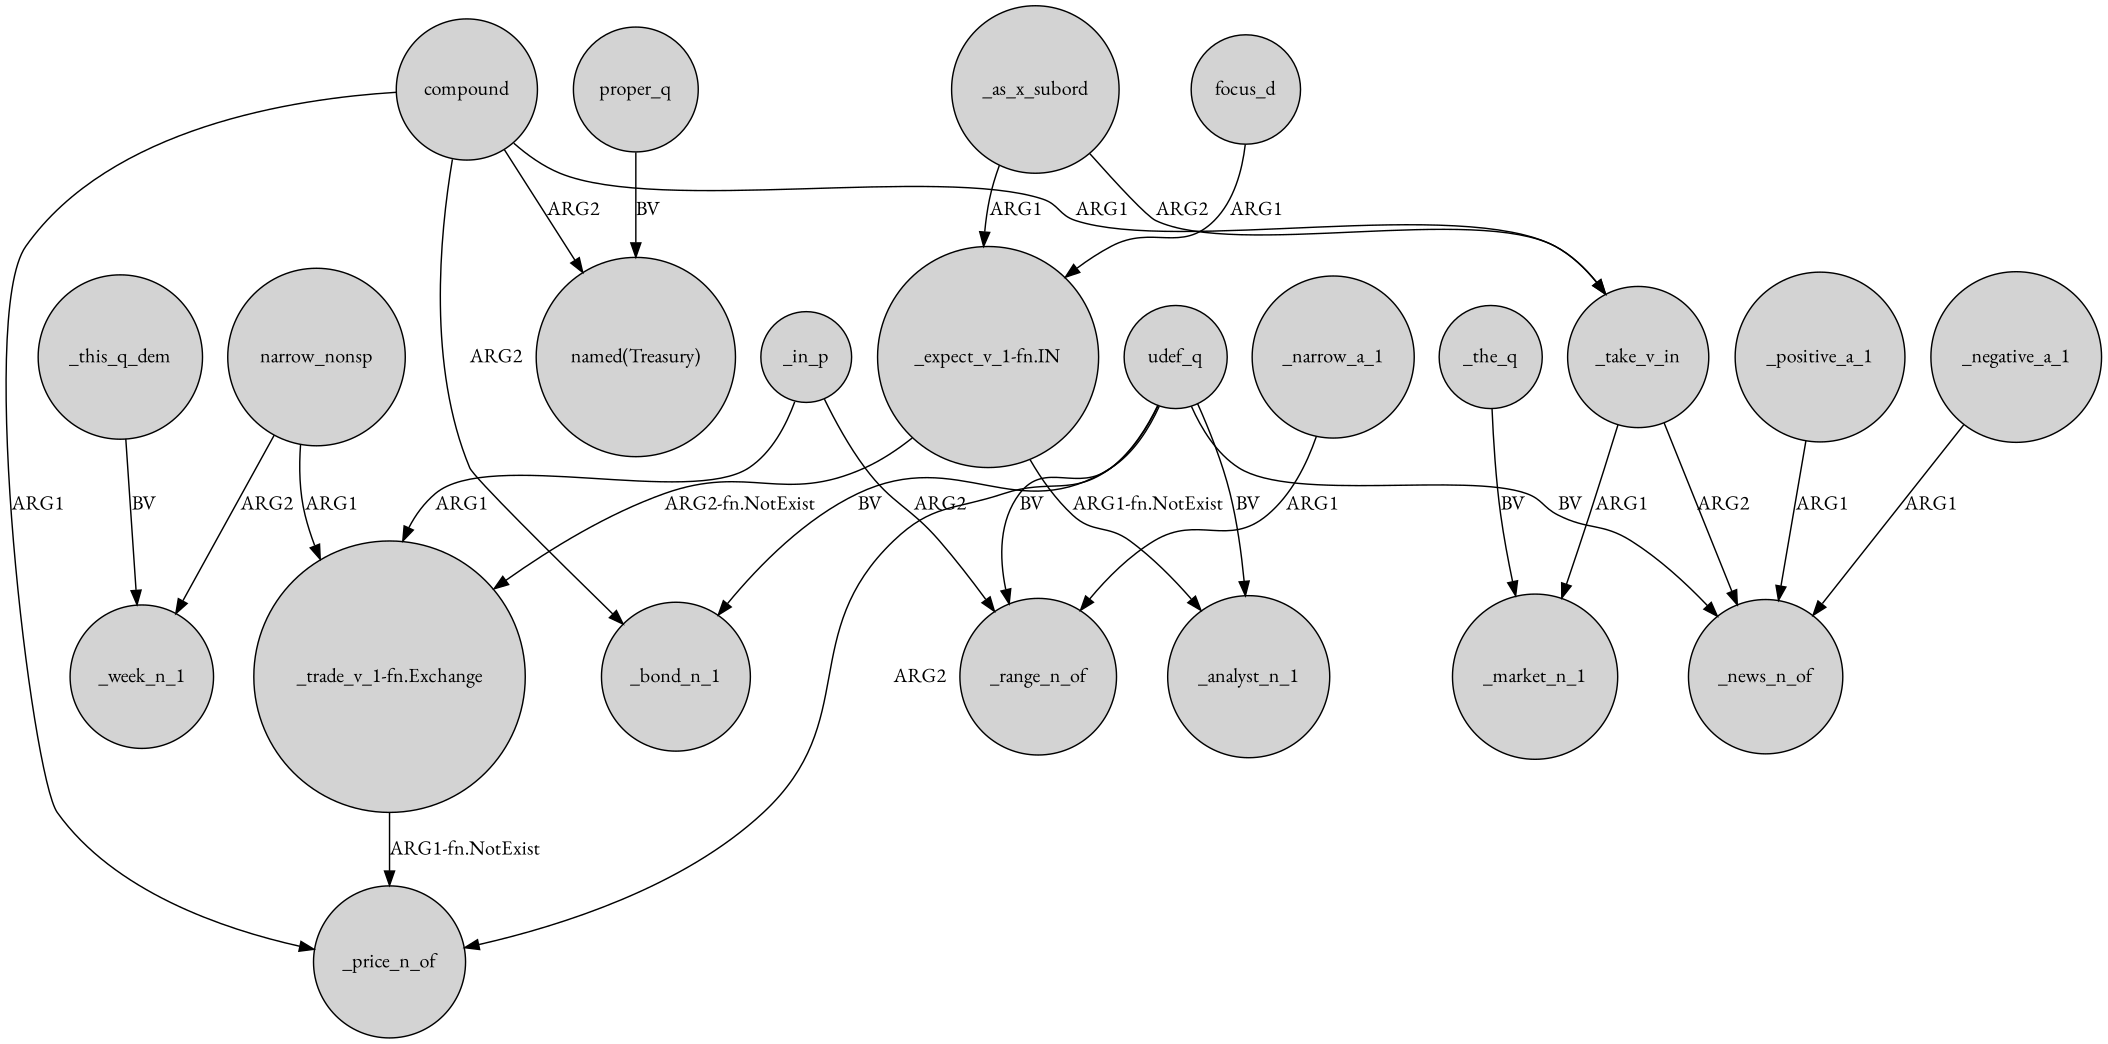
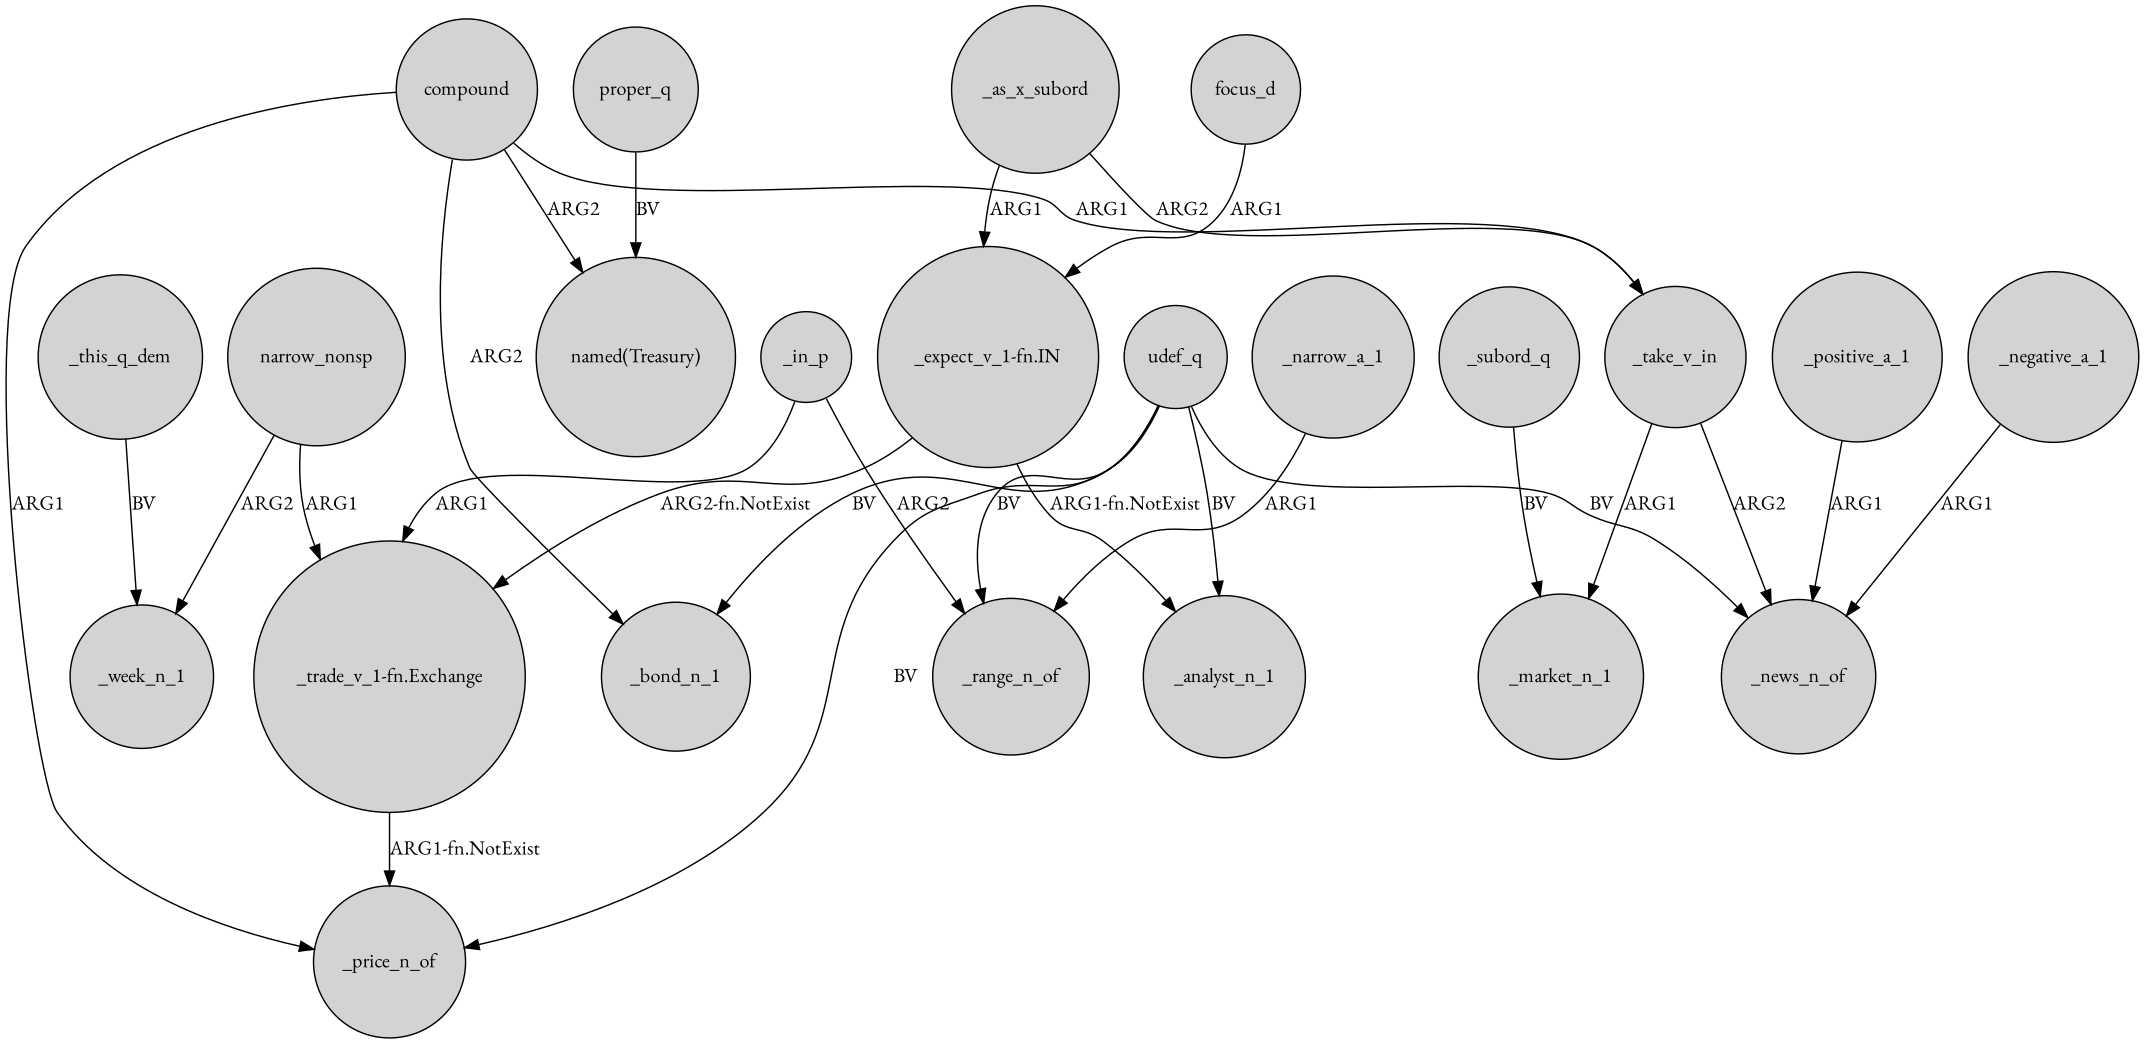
(1491, 357) -> (1509, 357)
(920, 677) -> (906, 677)
